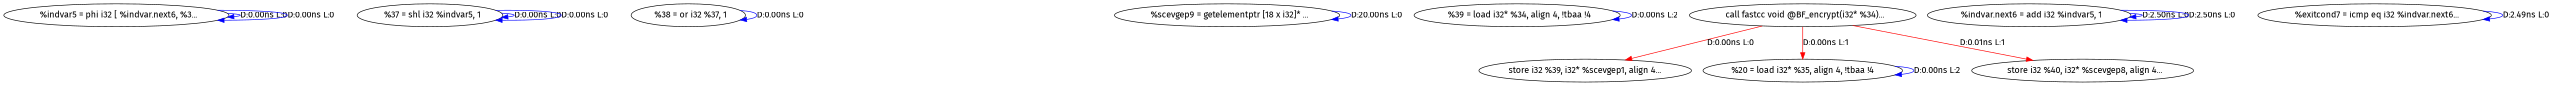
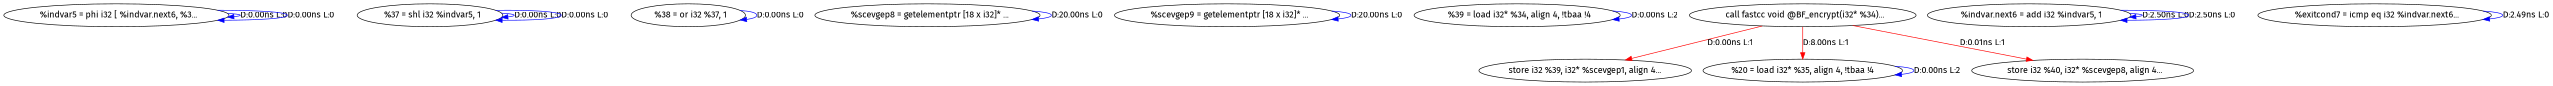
none -> (927, 15)
(1731, 43) -> (1731, 43)
(1826, 43) -> (1826, 43)
